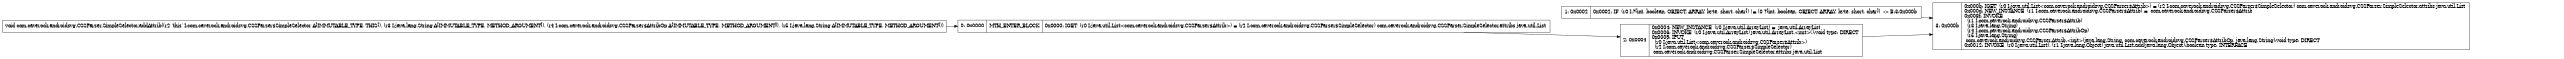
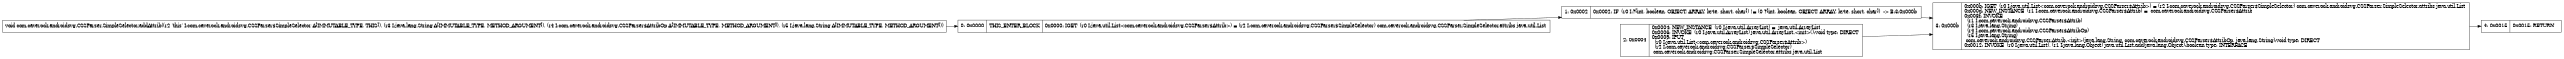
(1014, 26) -> (1014, 26)
none -> (2521, 26)
(1540, 35) -> (1511, 19)
